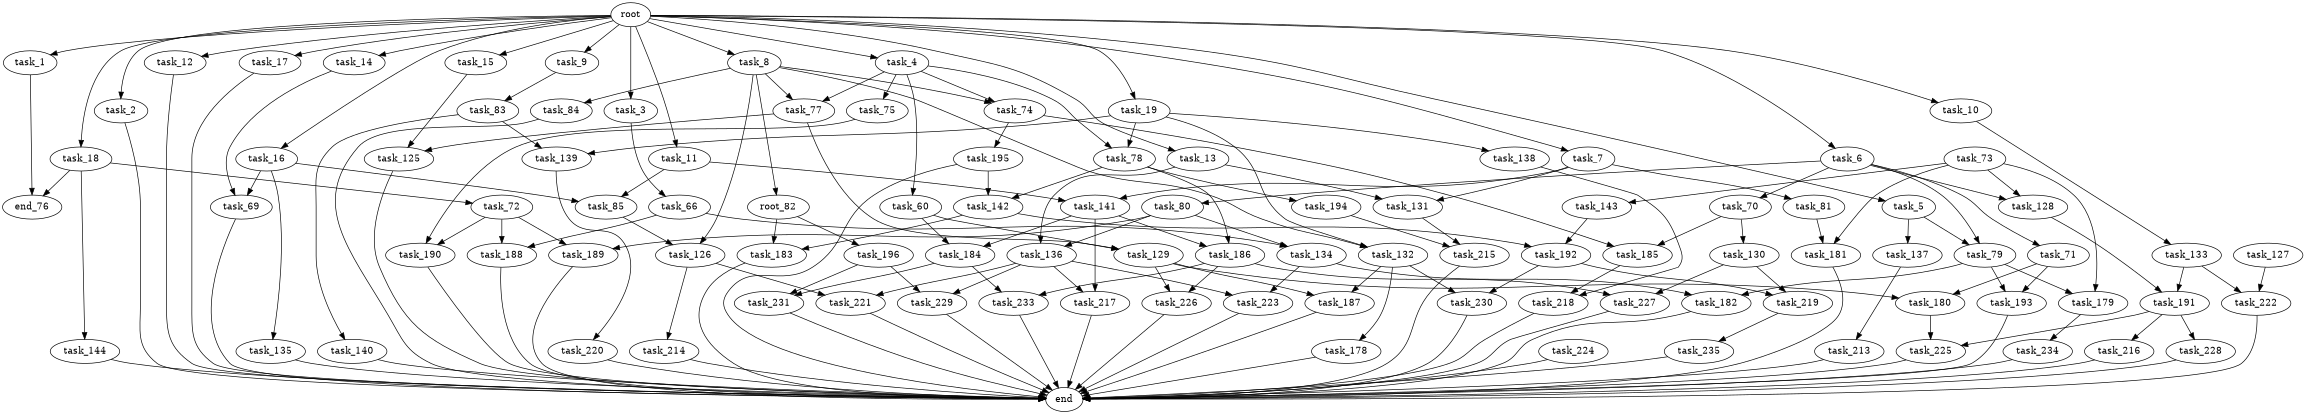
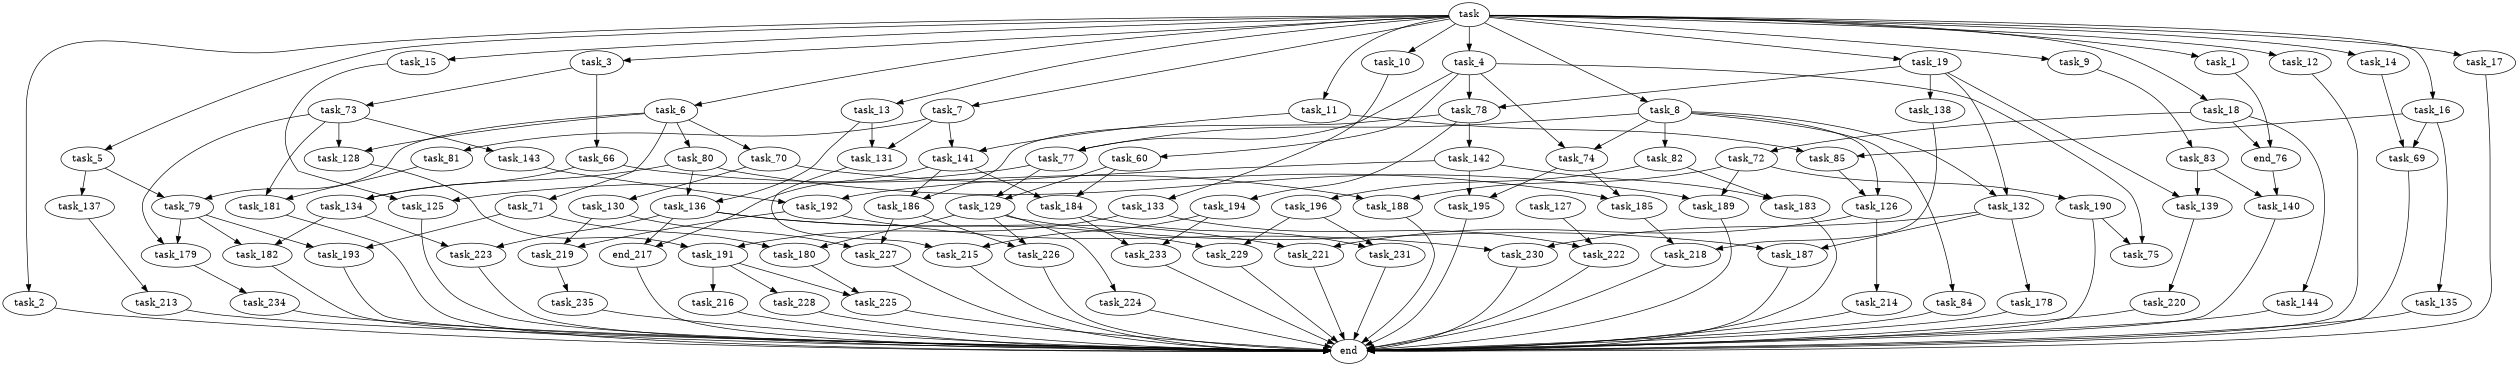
(631, 15) -> (1469, 15)
none -> (473, 86)
(645, 130) -> (2114, 229)
(988, 180) -> (1469, 180)
none -> (2274, 180)
(778, 207) -> (1665, 159)
none -> (1080, 244)
(1125, 279) -> (1194, 226)
(1095, 303) -> (633, 255)
